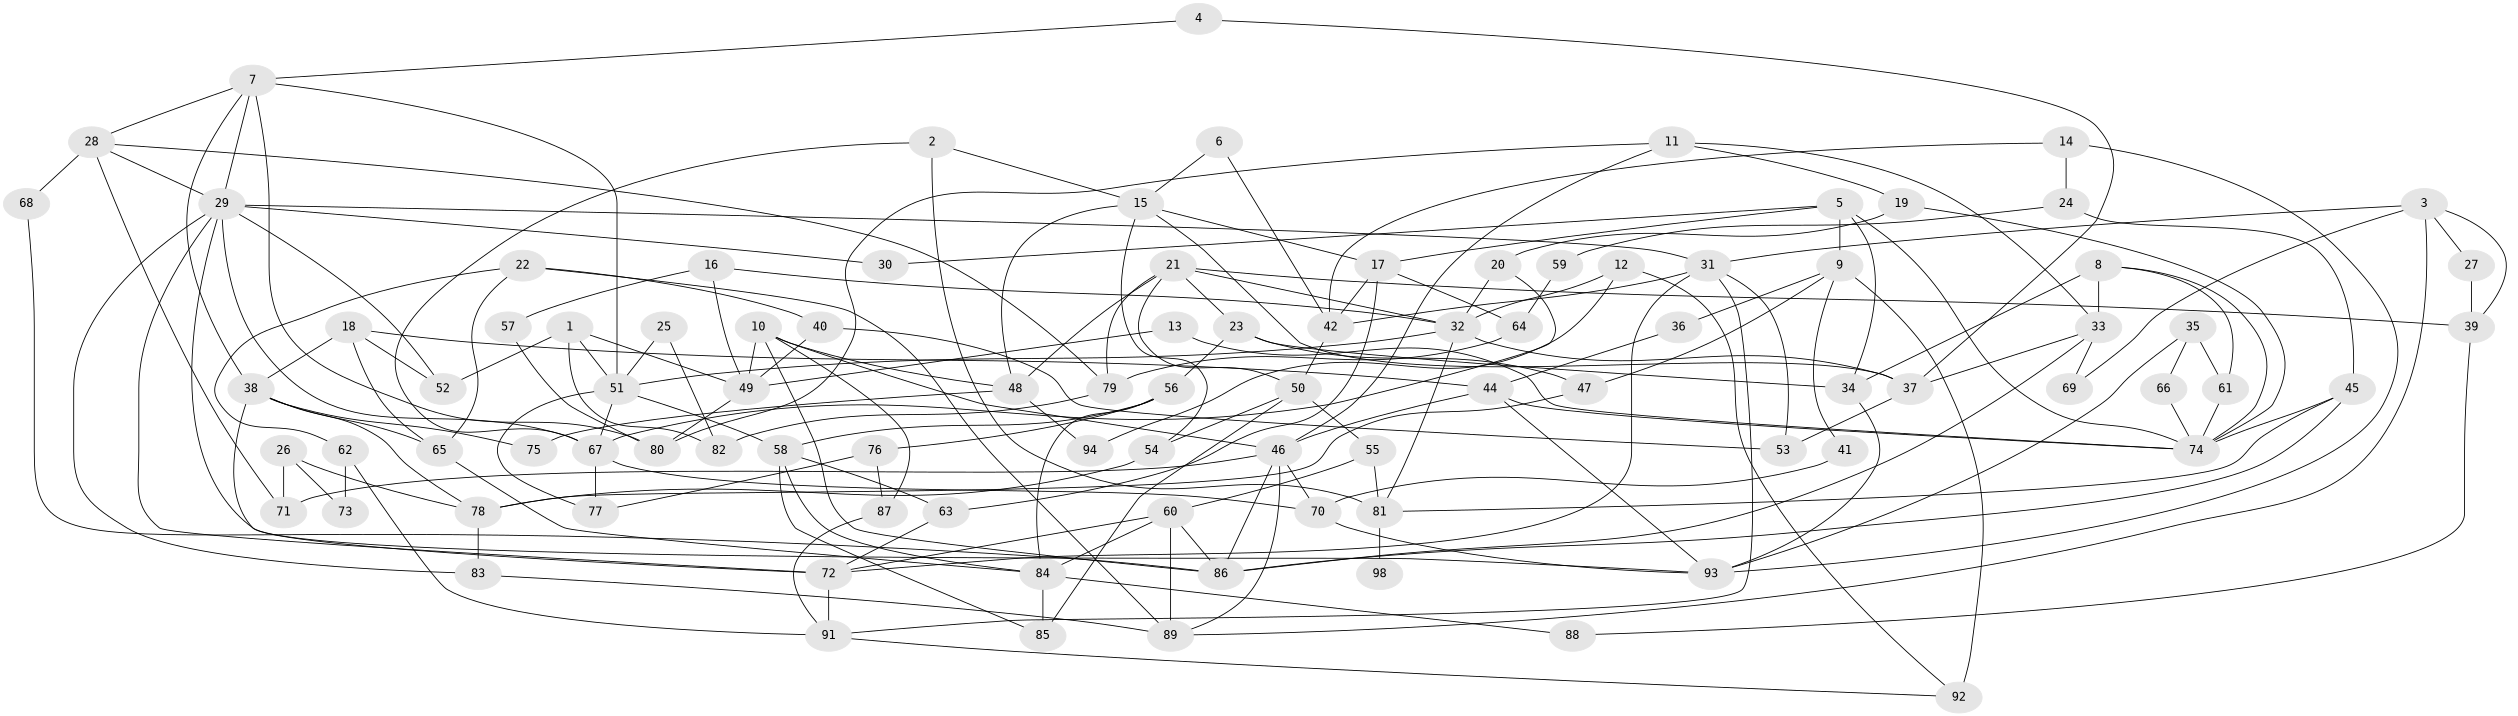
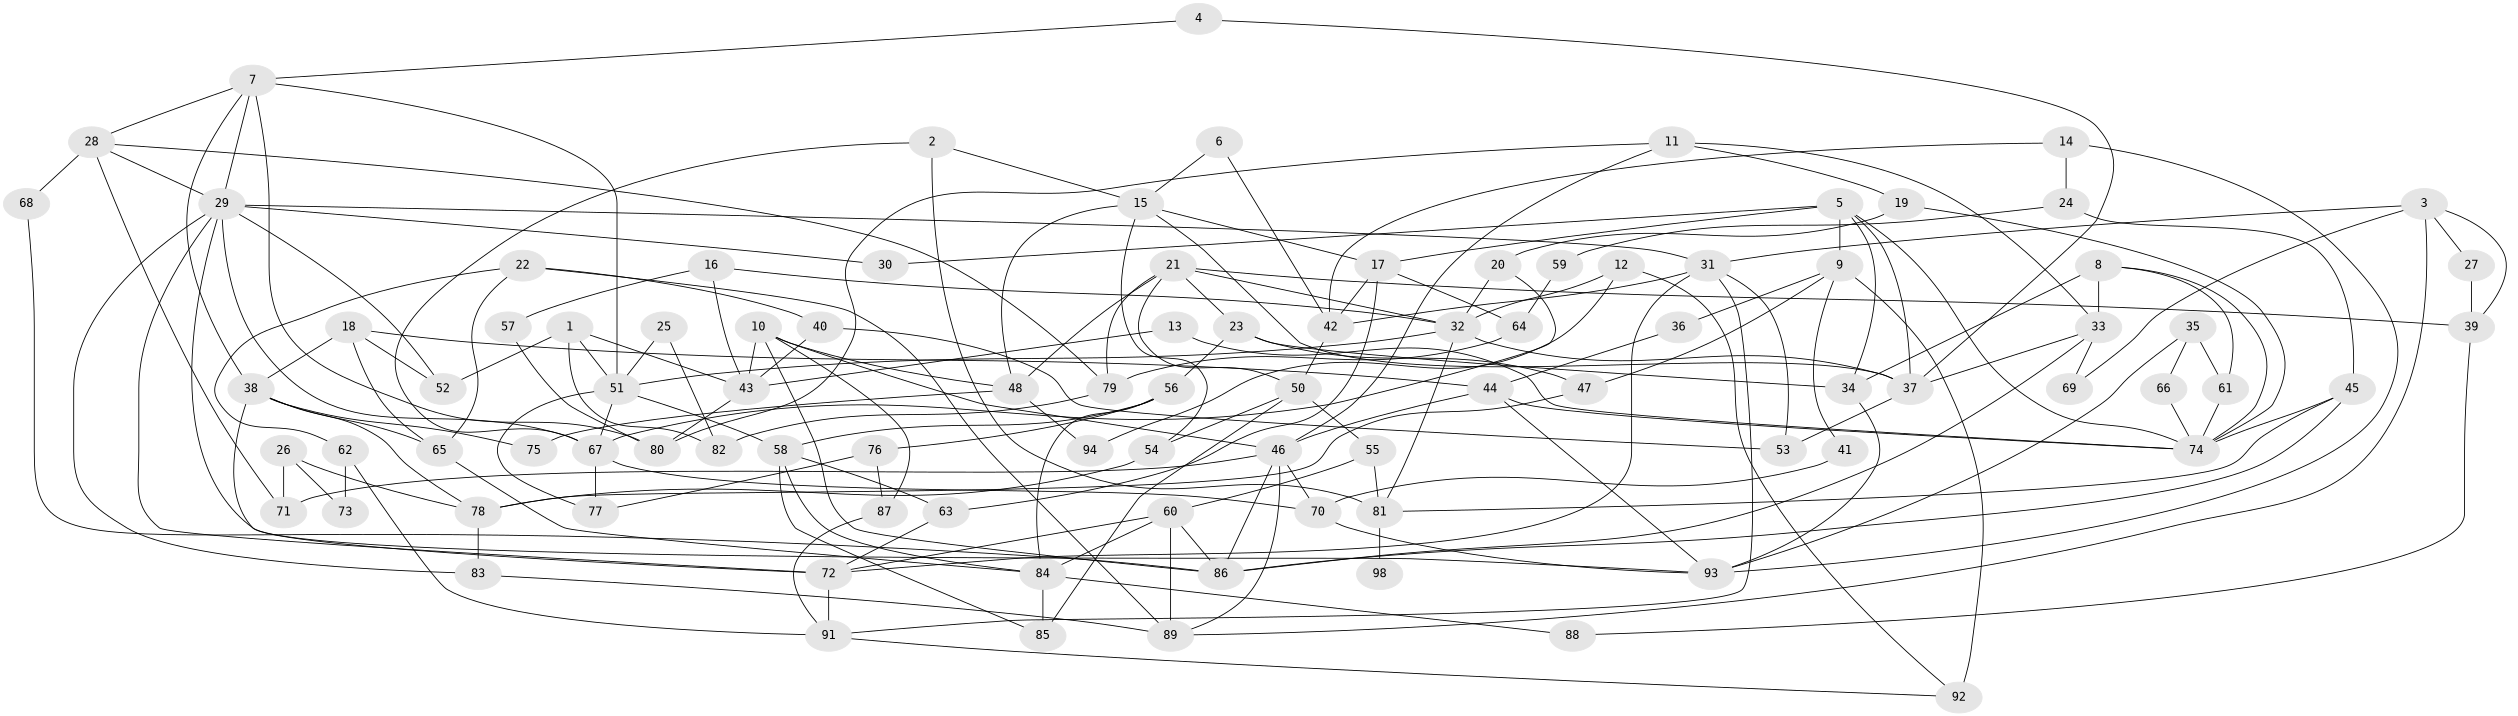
none -> (1899, 288)
(746, 389) -> (746, 389)
